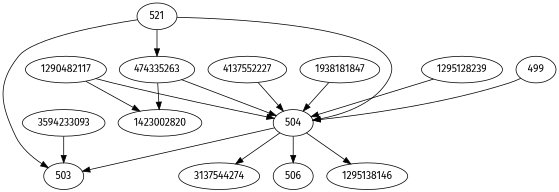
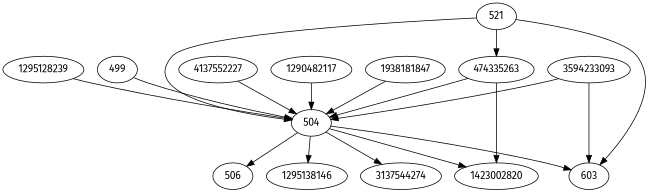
(109, 94) -> (394, 147)
none -> (449, 101)
(64, 176) -> (589, 176)
